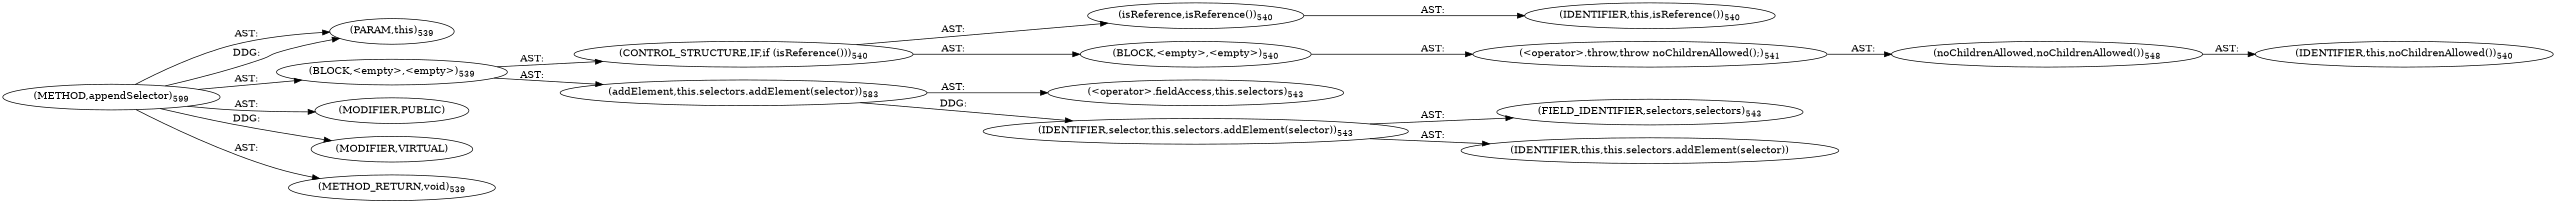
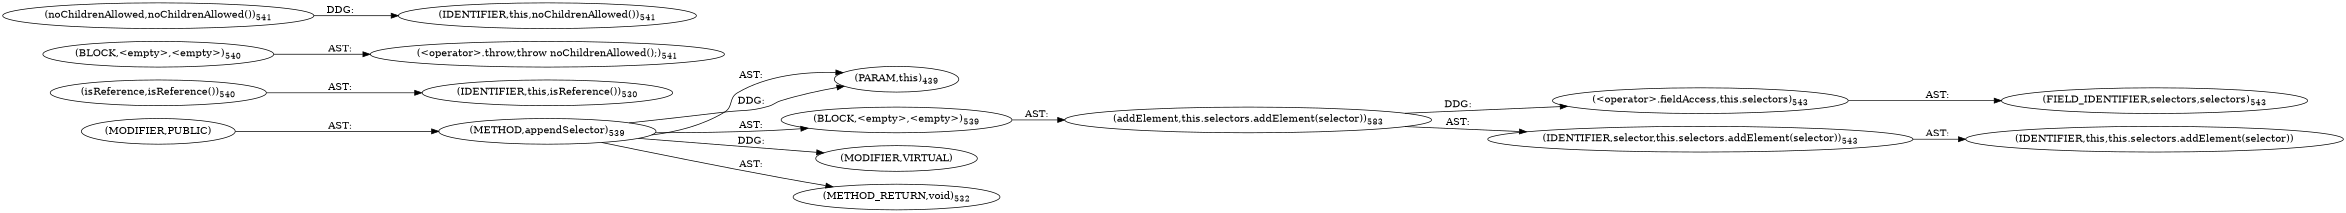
(1732, 15) -> (630, 92)
(426, 30) -> (930, 78)
(2229, 49) -> (342, 10)
(2153, 53) -> (264, 15)
(2505, 53) -> (648, 15)
(744, 54) -> none
(1856, 54) -> none
(955, 87) -> (1460, 105)
(181, 96) -> (617, 130)
(955, 104) -> (1460, 122)
(248, 111) -> (333, 131)
(1438, 121) -> (1921, 101)
(458, 187) -> (962, 196)
